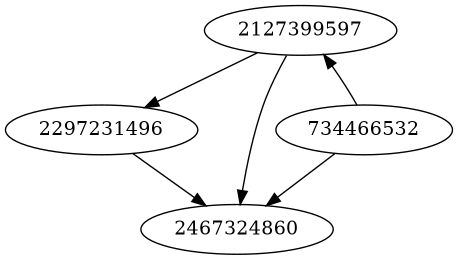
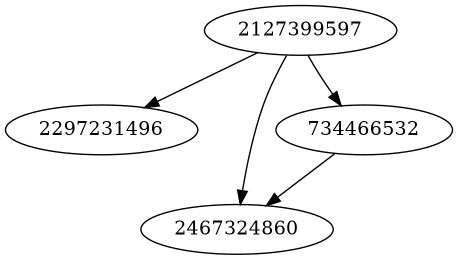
(345, 85) -> (320, 75)
(164, 176) -> none
